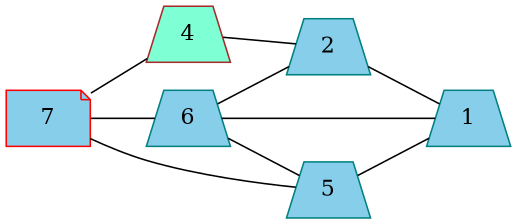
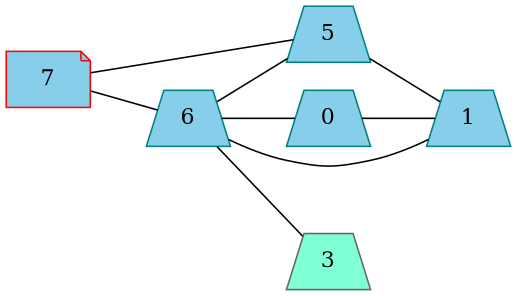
(188, 34) -> none
(329, 47) -> (329, 118)
none -> (329, 262)
